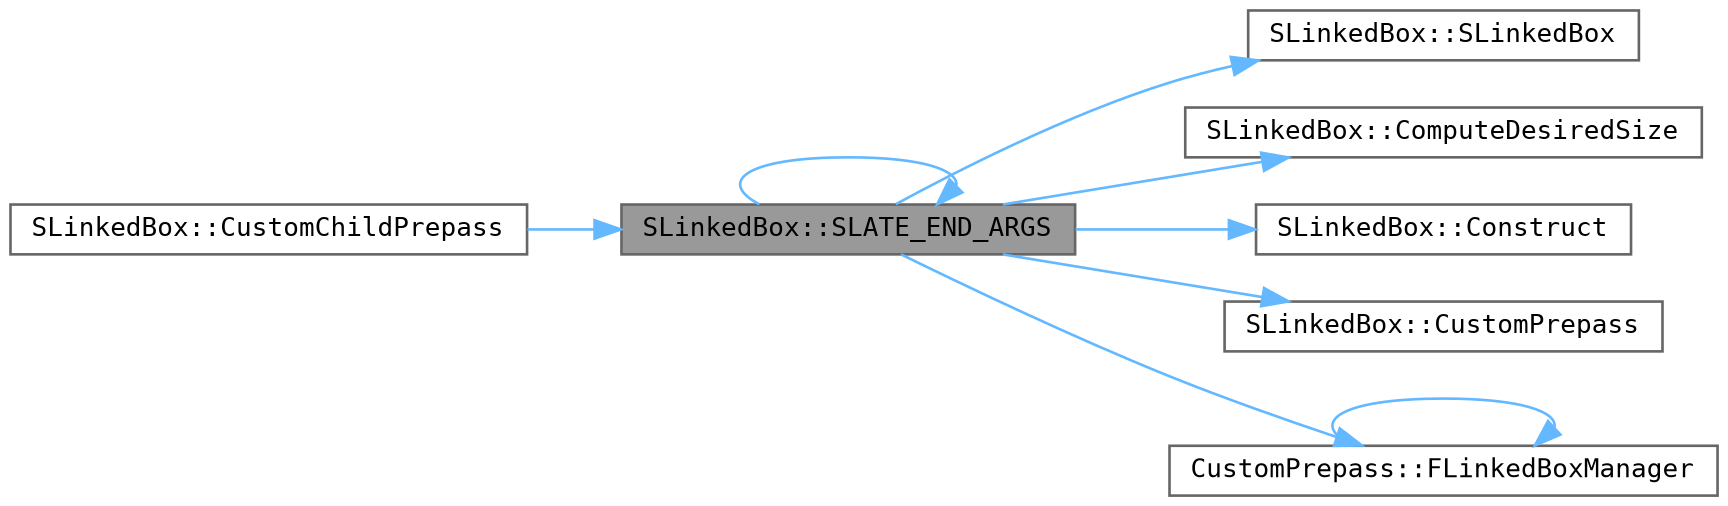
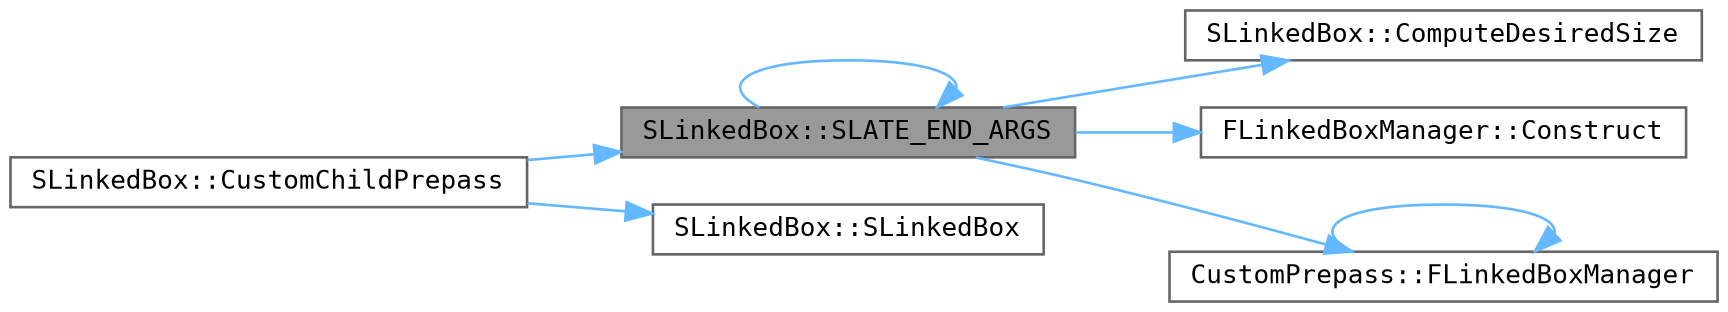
(1060, 124) -> (576, 207)
(1444, 229) -> (1444, 132)
(1444, 326) -> none
